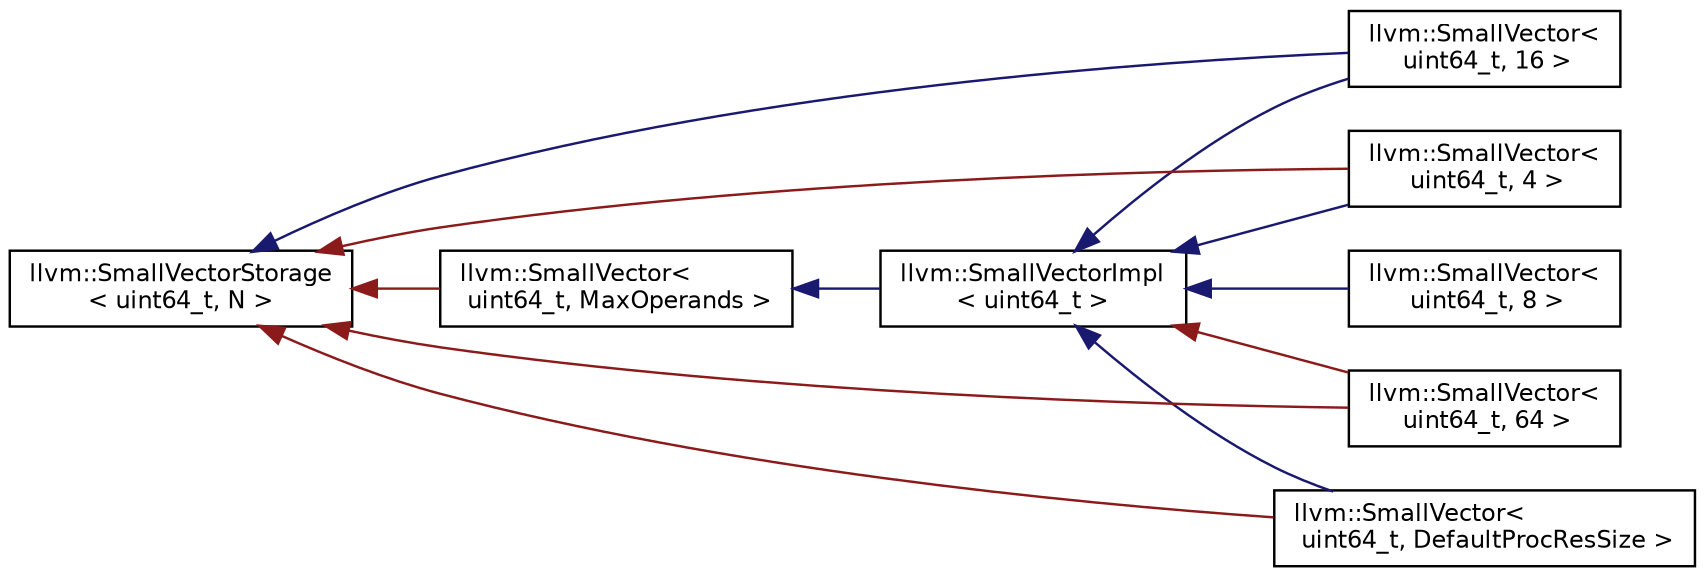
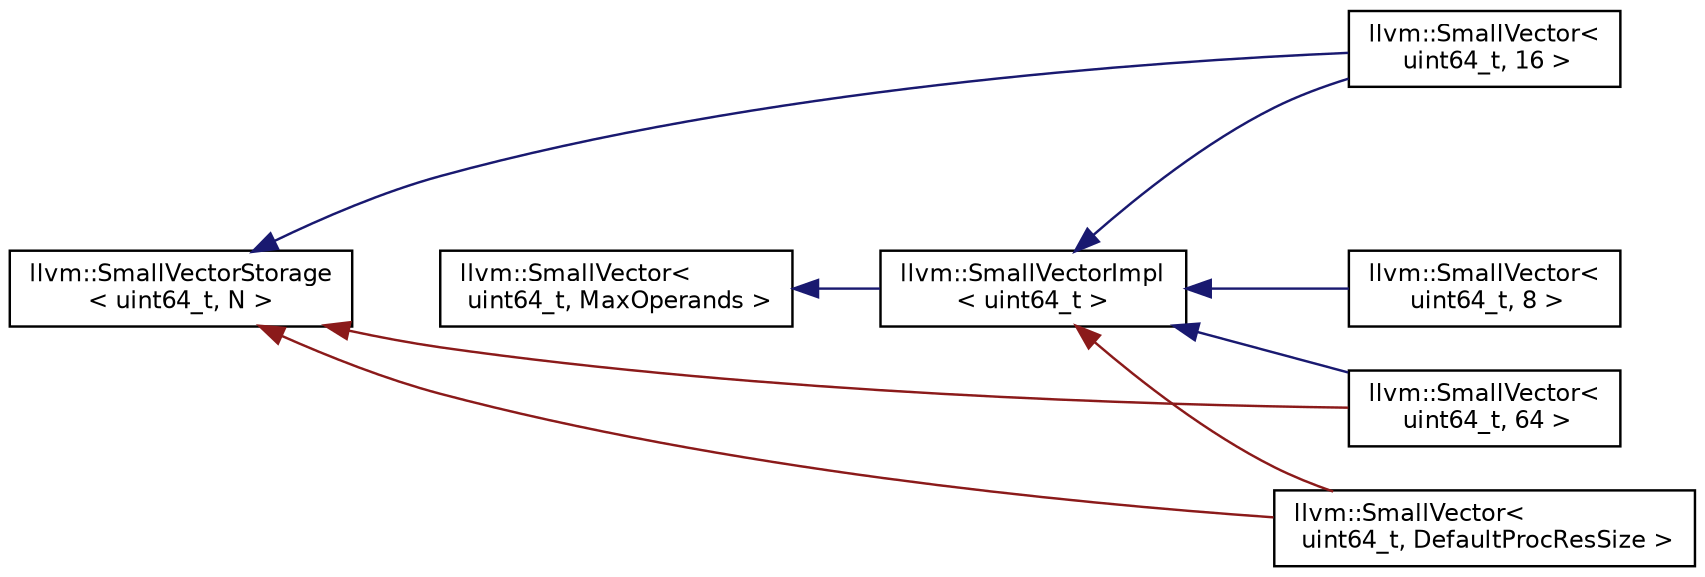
(1485, 169) -> none
(408, 289) -> none
(1273, 352) -> (1273, 352)
(1207, 428) -> (1207, 428)
